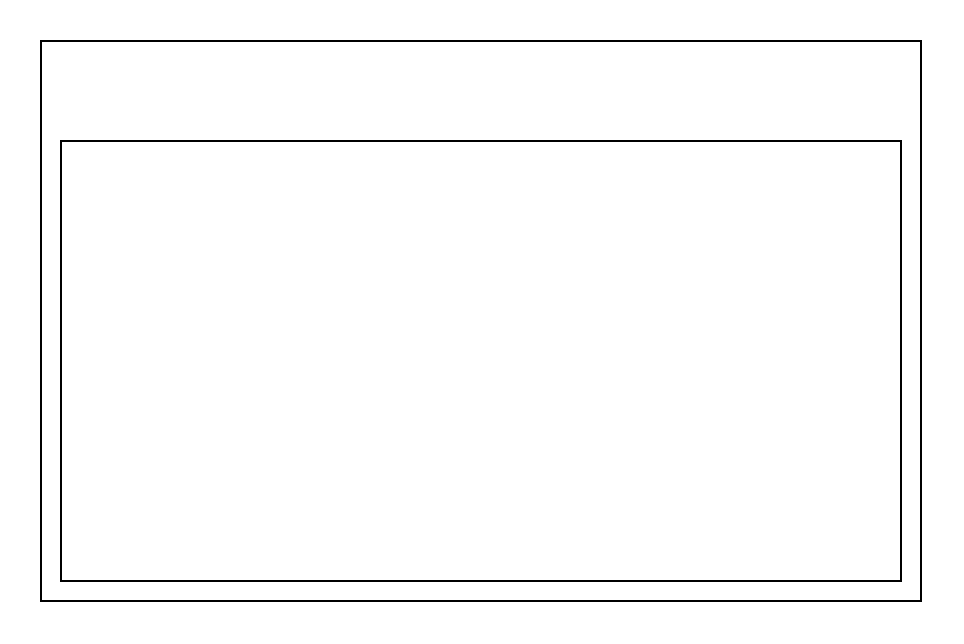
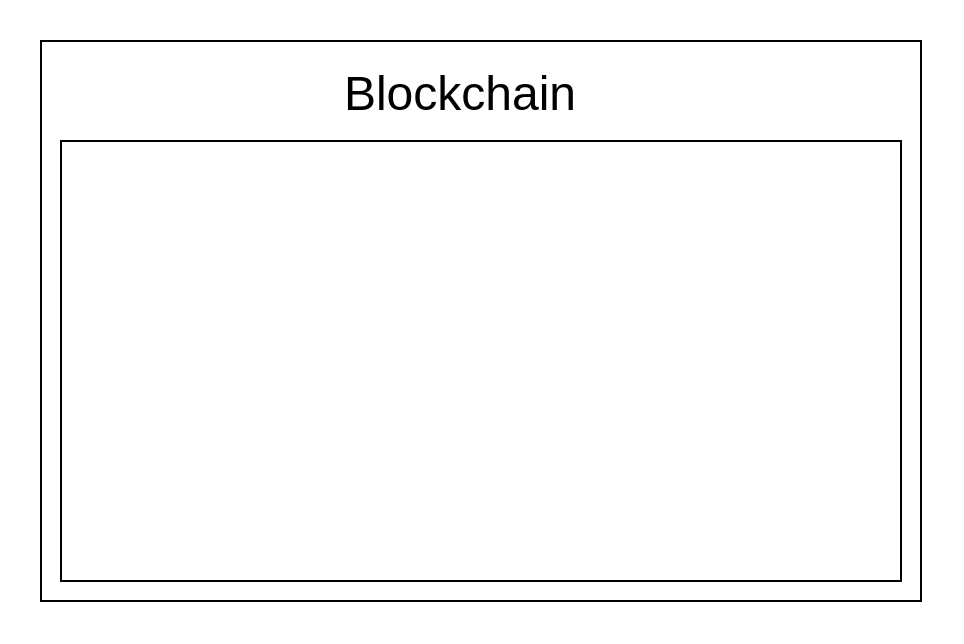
none -> (461, 95)
